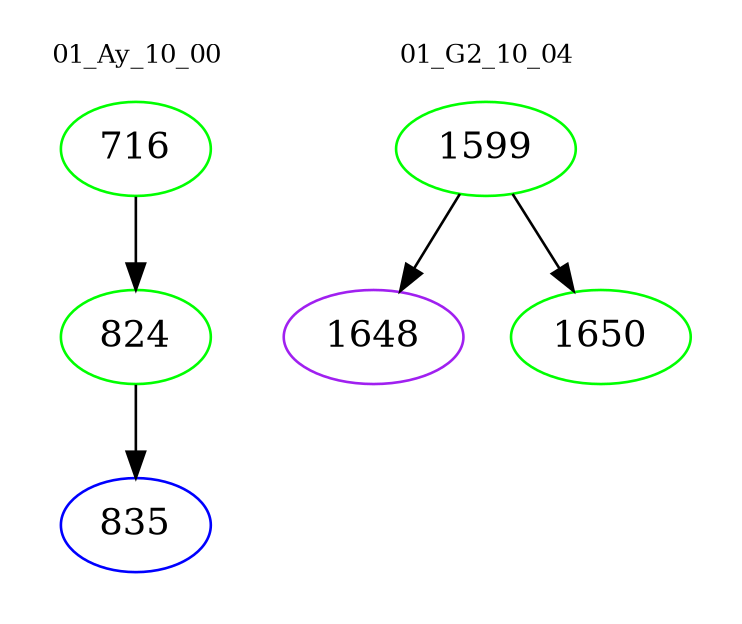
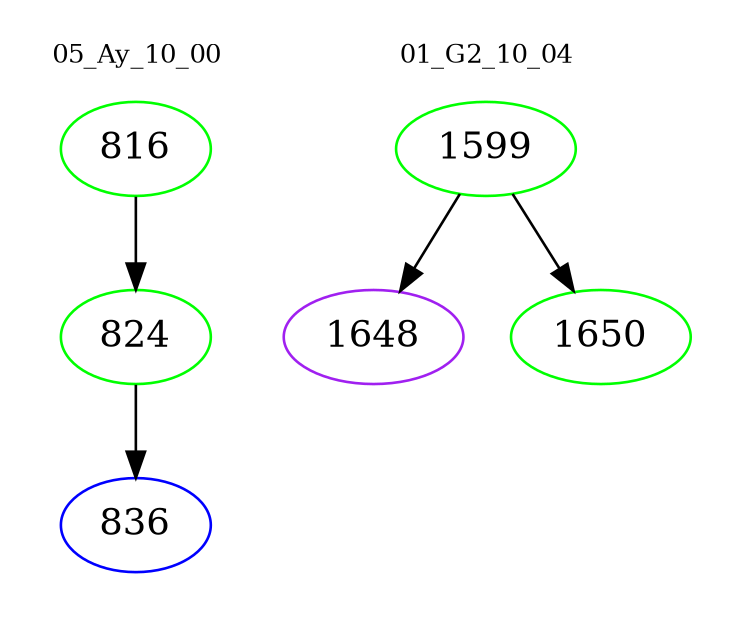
(137, 56) -> (137, 56)
(136, 149) -> (136, 149)
(136, 525) -> (136, 525)
